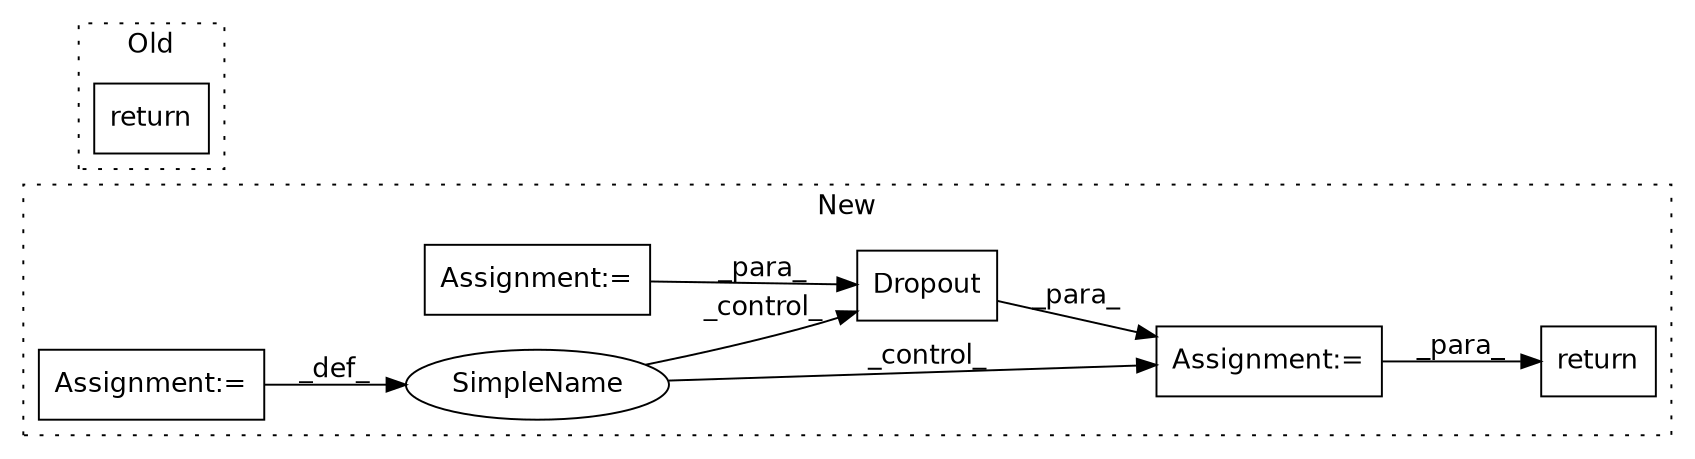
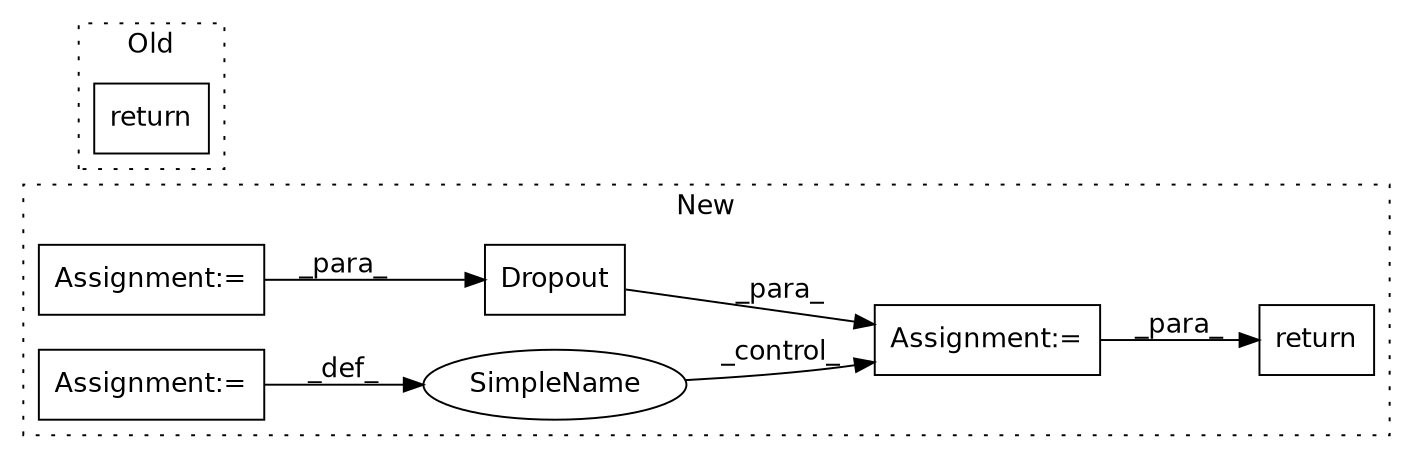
(743, 343) -> none
